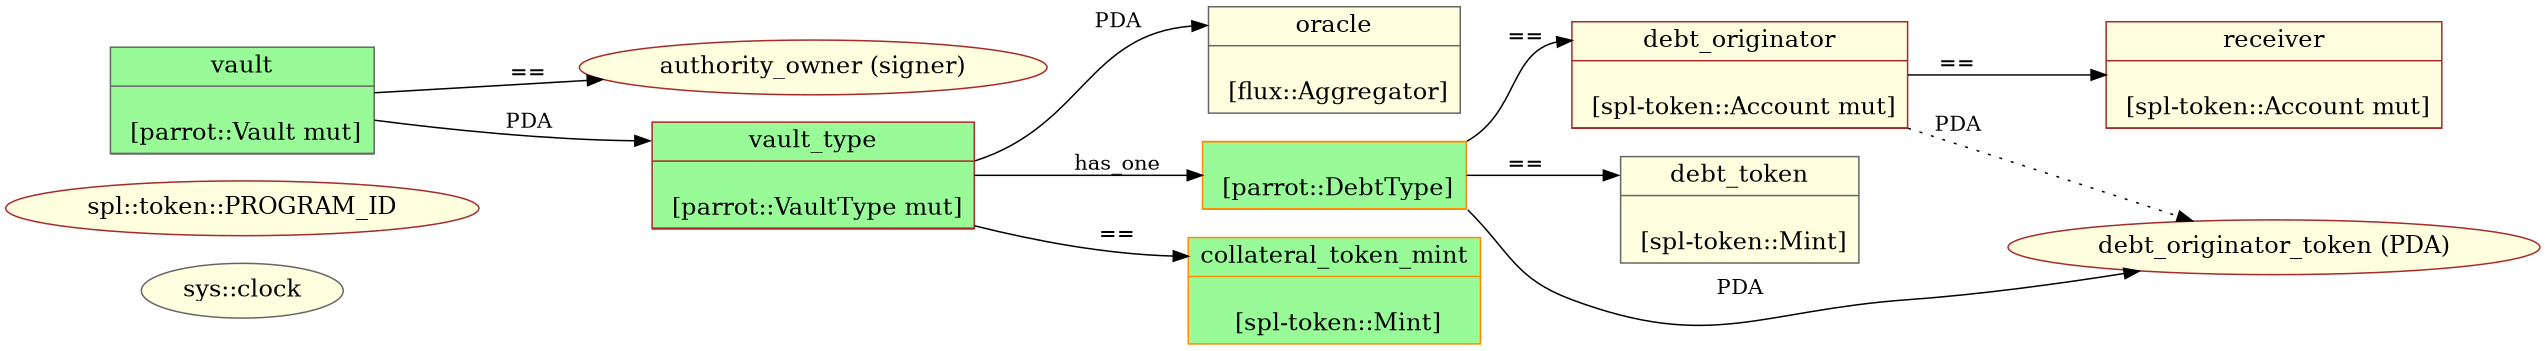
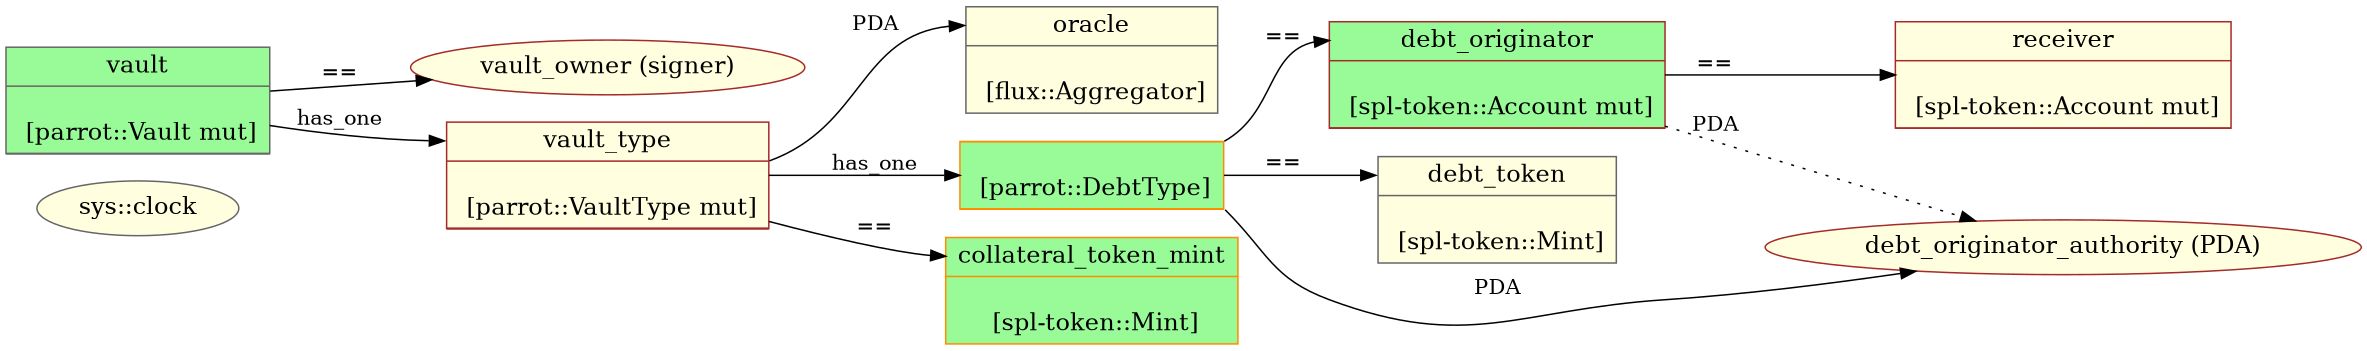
(813, 67) -> (608, 67)
(1740, 75) -> (1497, 75)
(529, 122) -> (340, 119)
(813, 175) -> (608, 175)
(242, 208) -> none
(2274, 247) -> (2063, 247)
